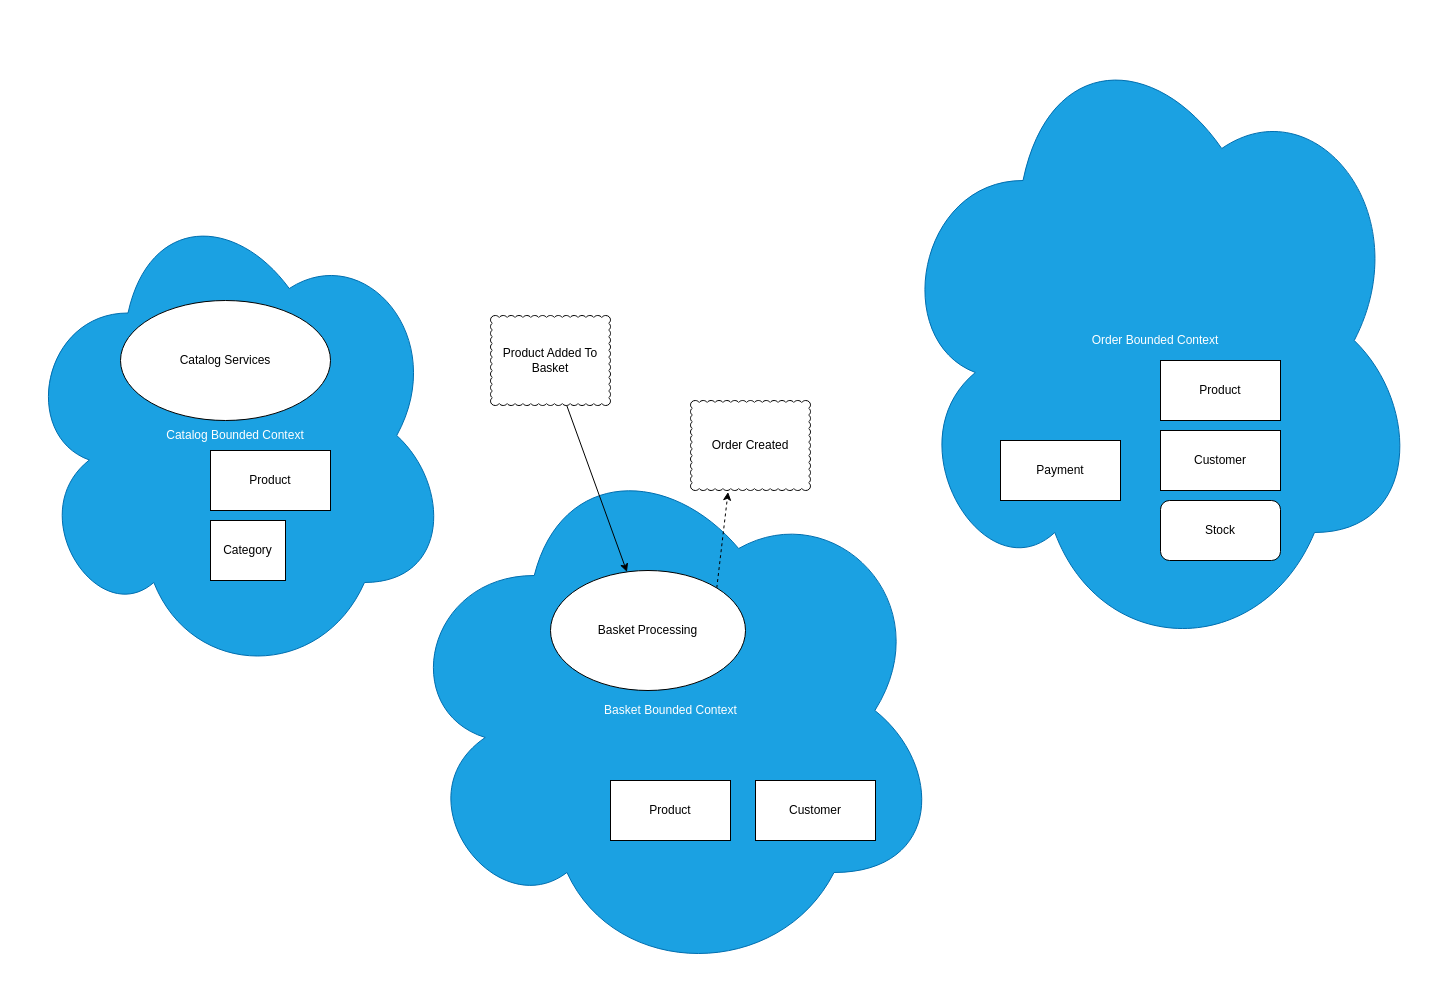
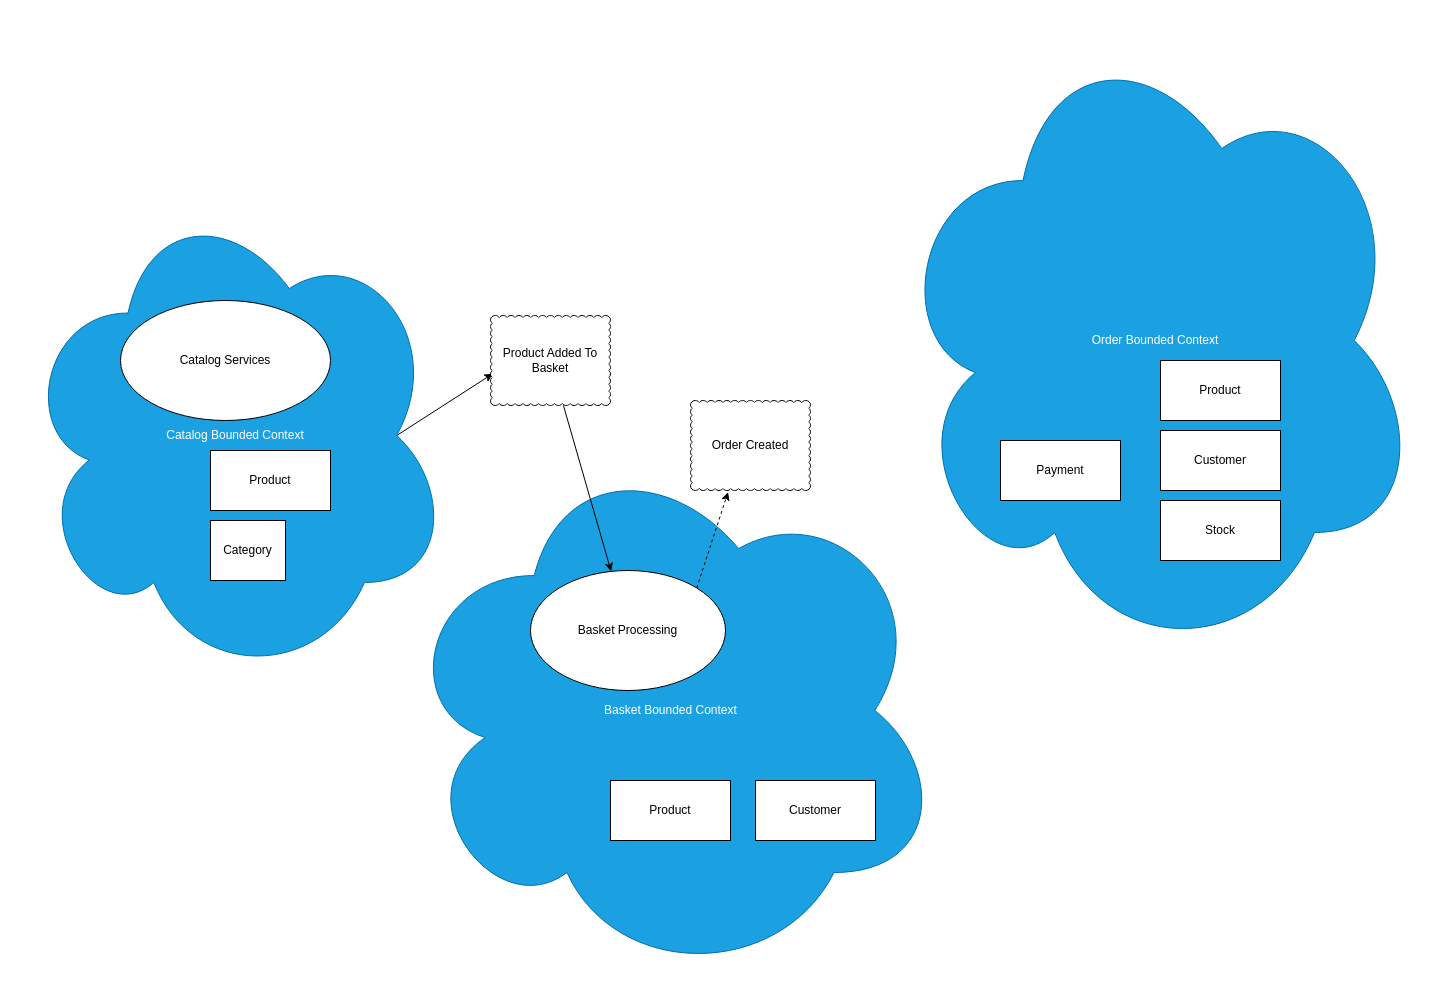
none -> (442, 407)
(1221, 531) -> (1221, 531)
(648, 631) -> (628, 631)
